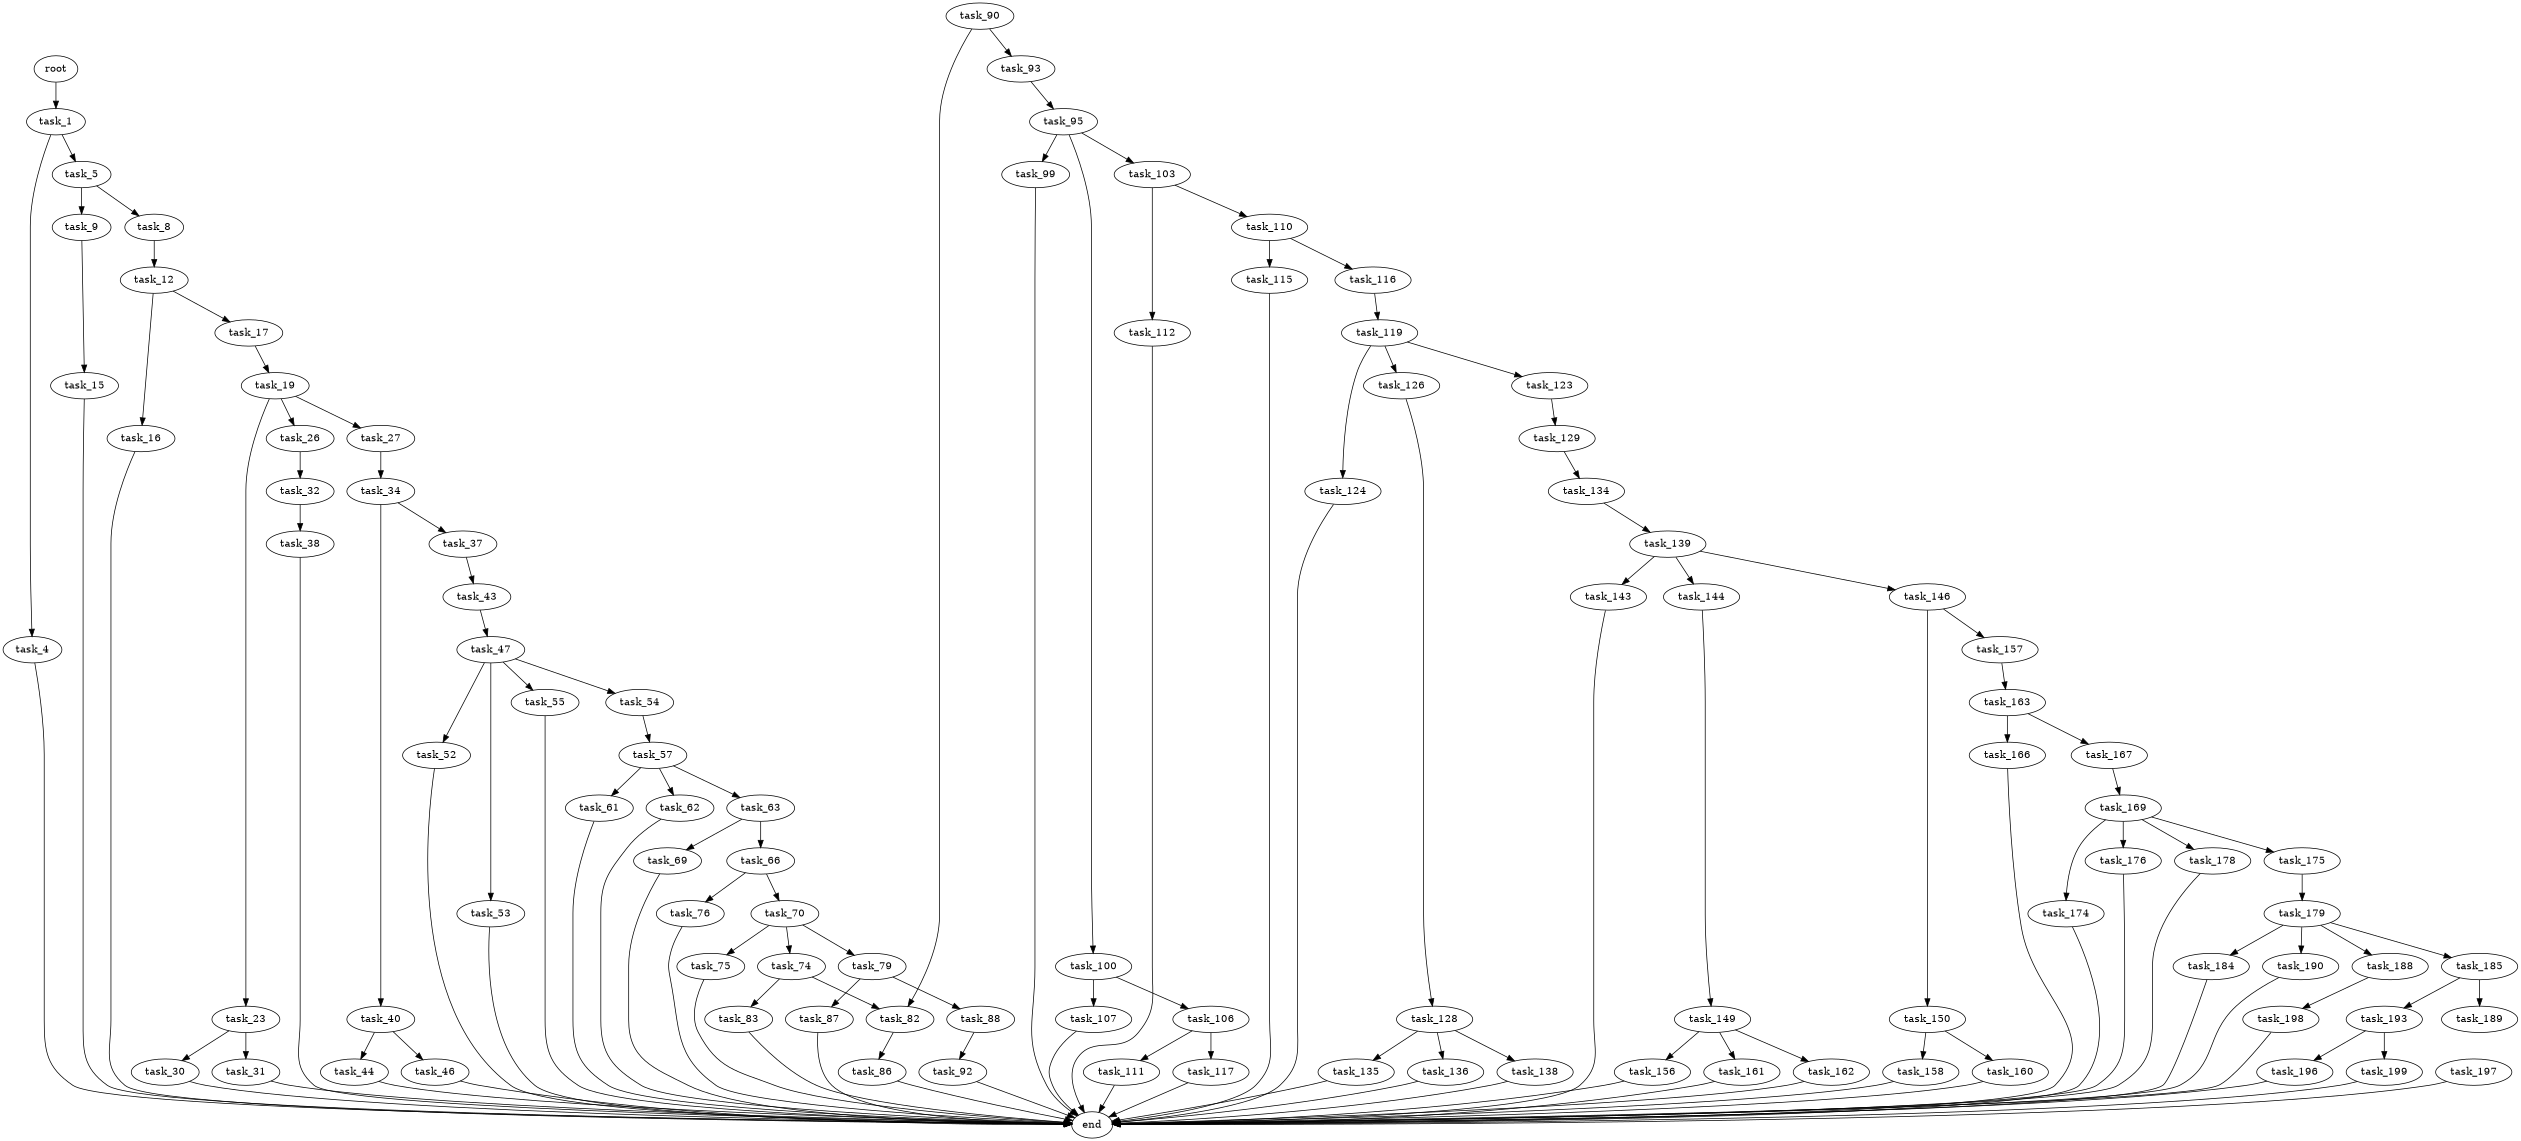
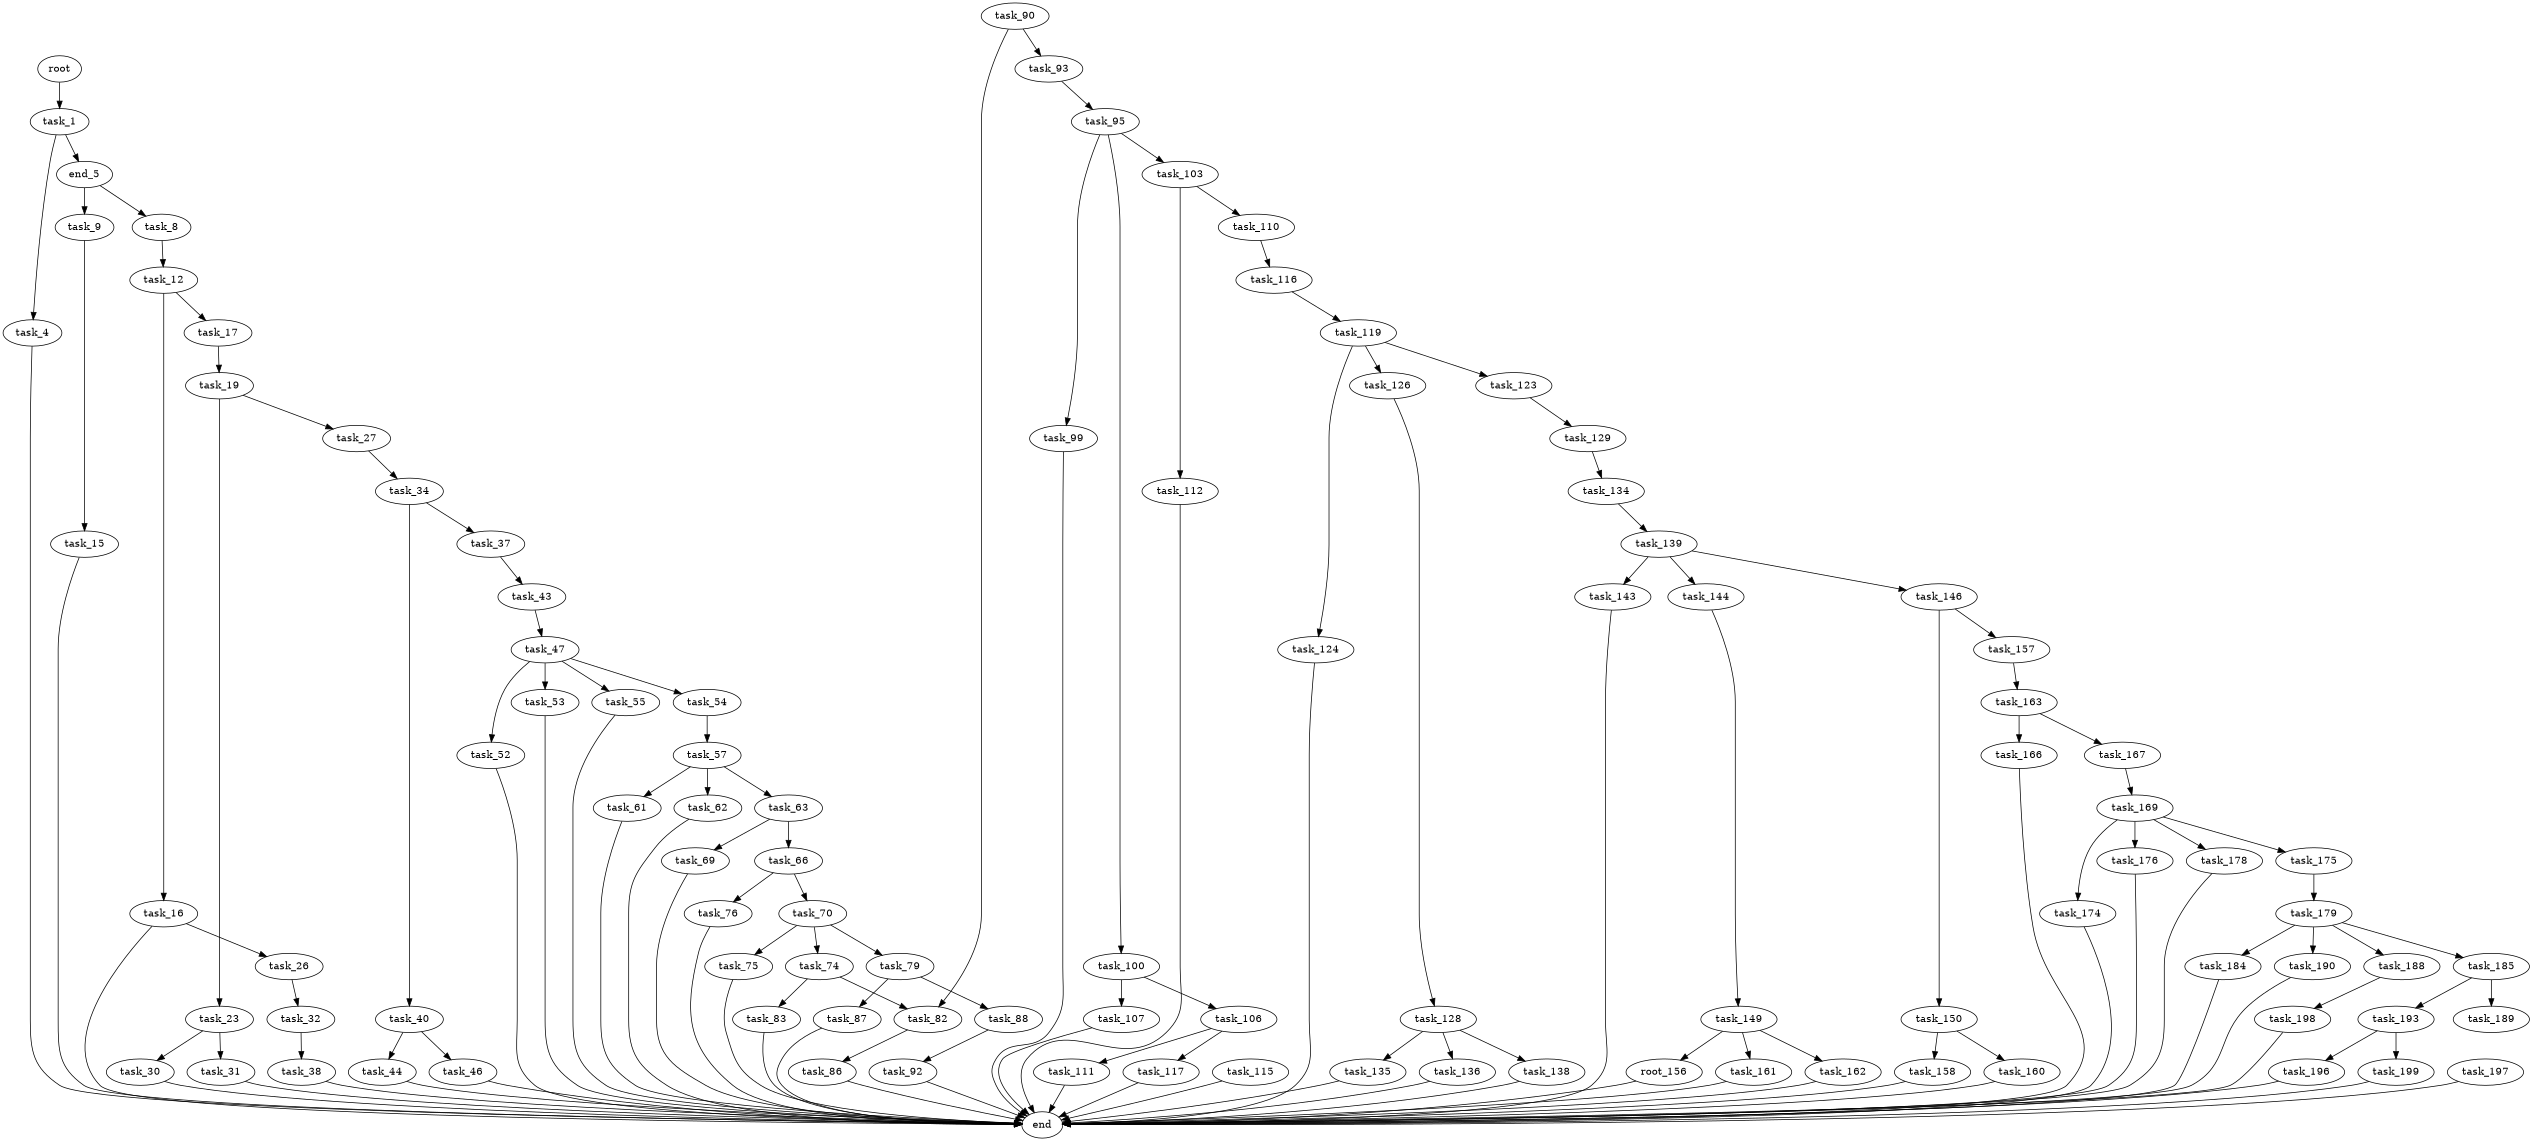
(82, 175) -> (85, 175)
(1270, 250) -> none
(286, 409) -> (225, 939)
(1652, 1072) -> (1664, 1072)
